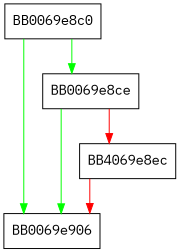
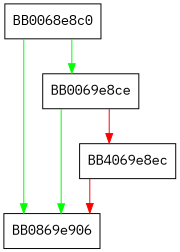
(53, 21) -> (53, 21)
(52, 231) -> (52, 231)
